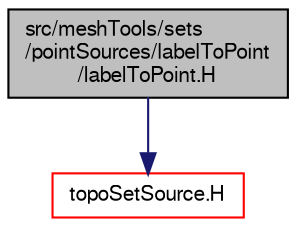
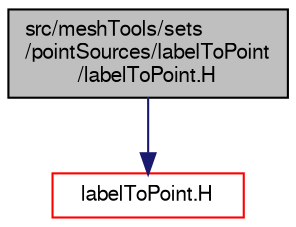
(148, 195) -> (148, 195)
